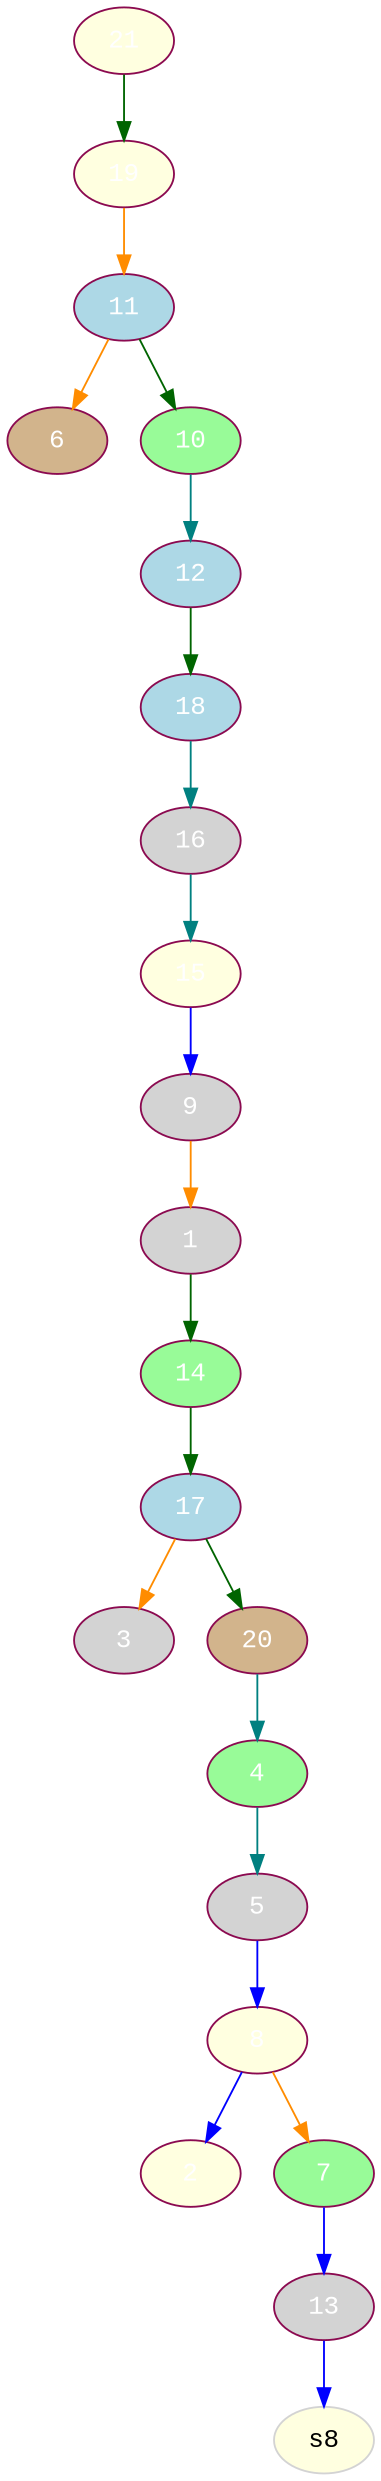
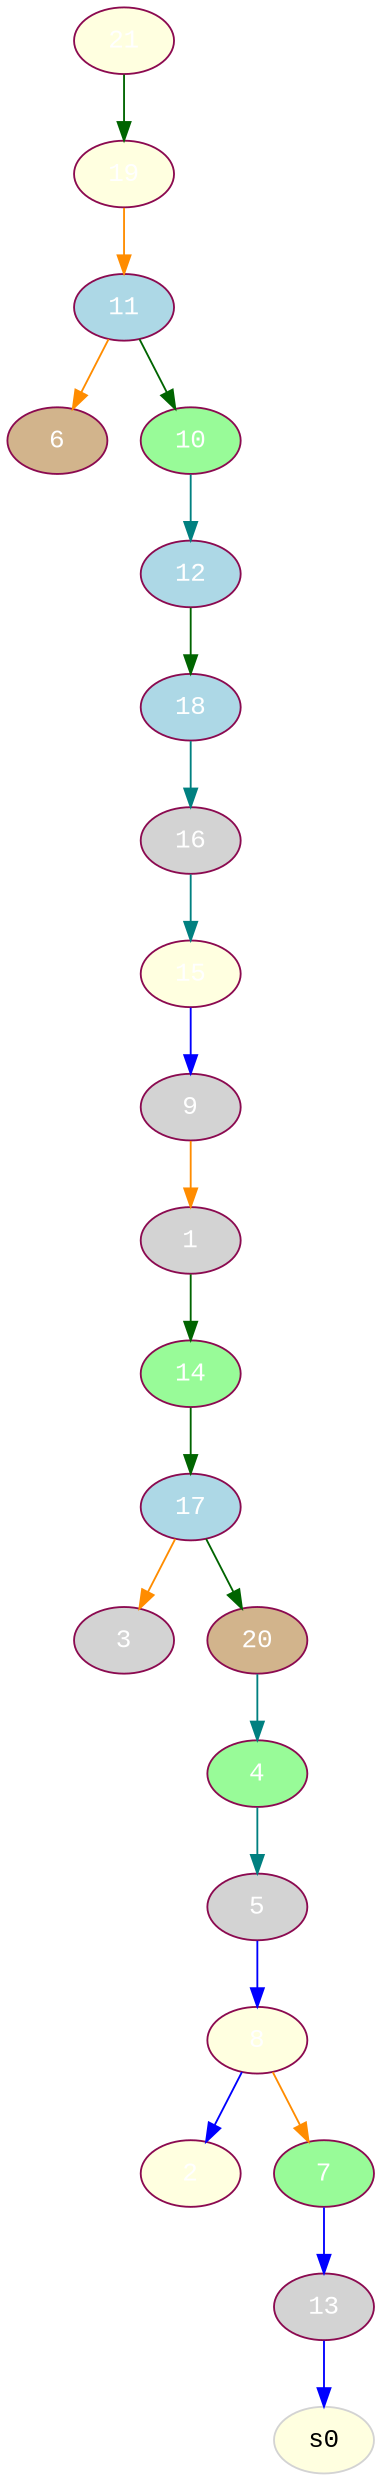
(324, 2440) -> (324, 2440)
